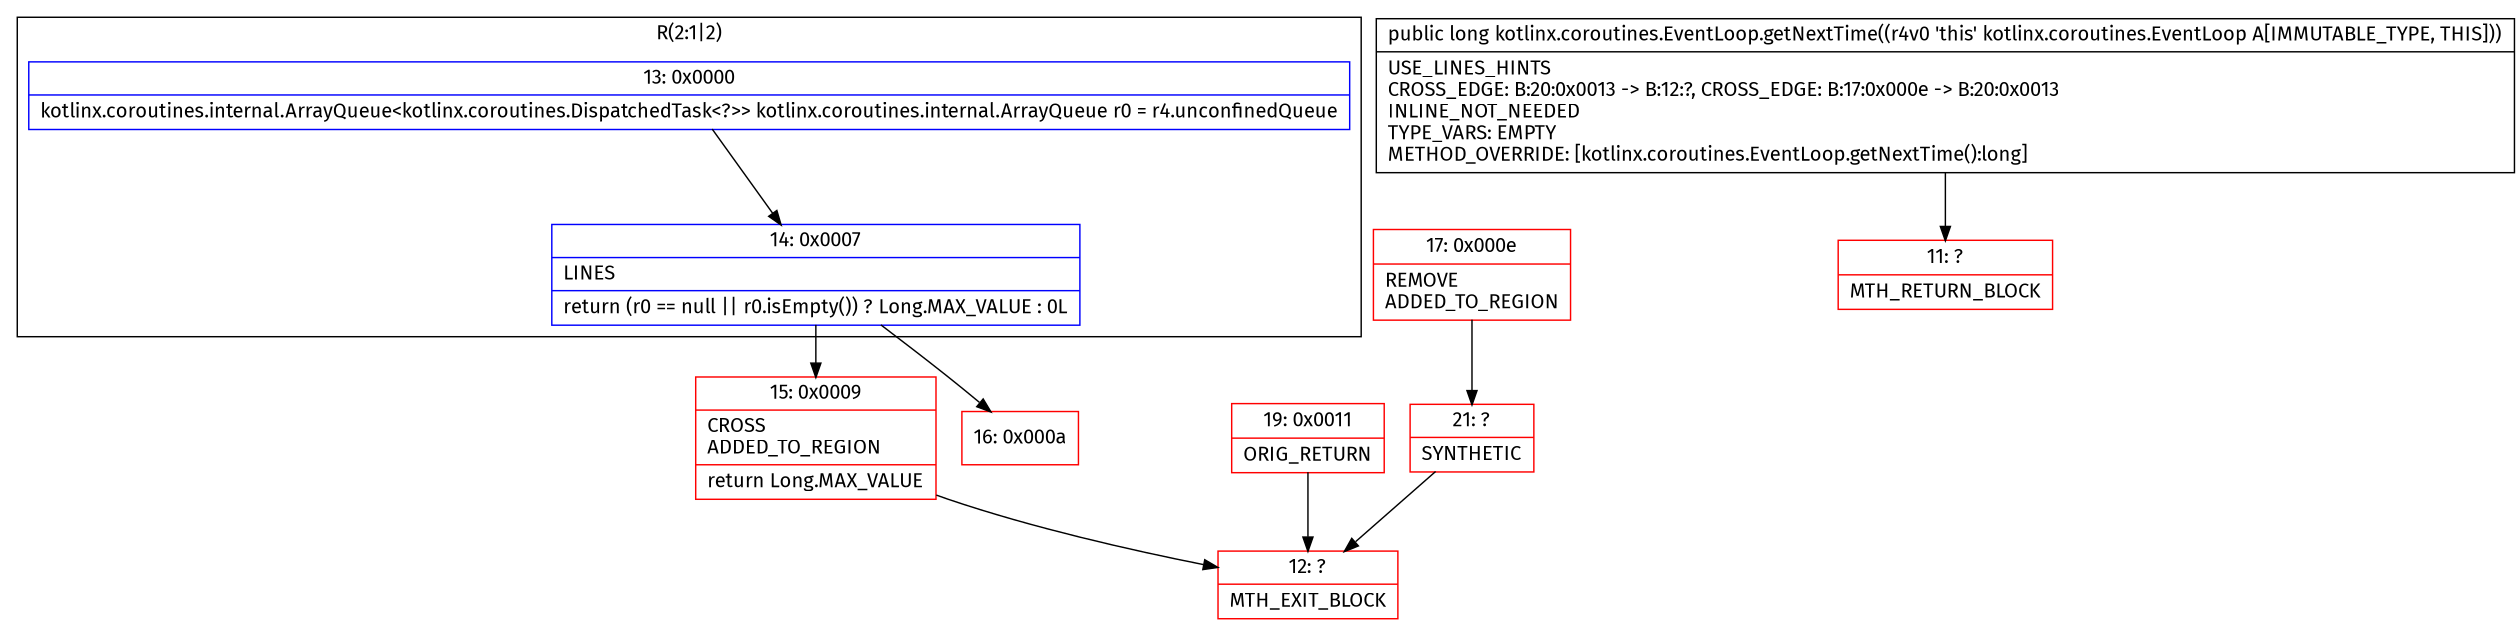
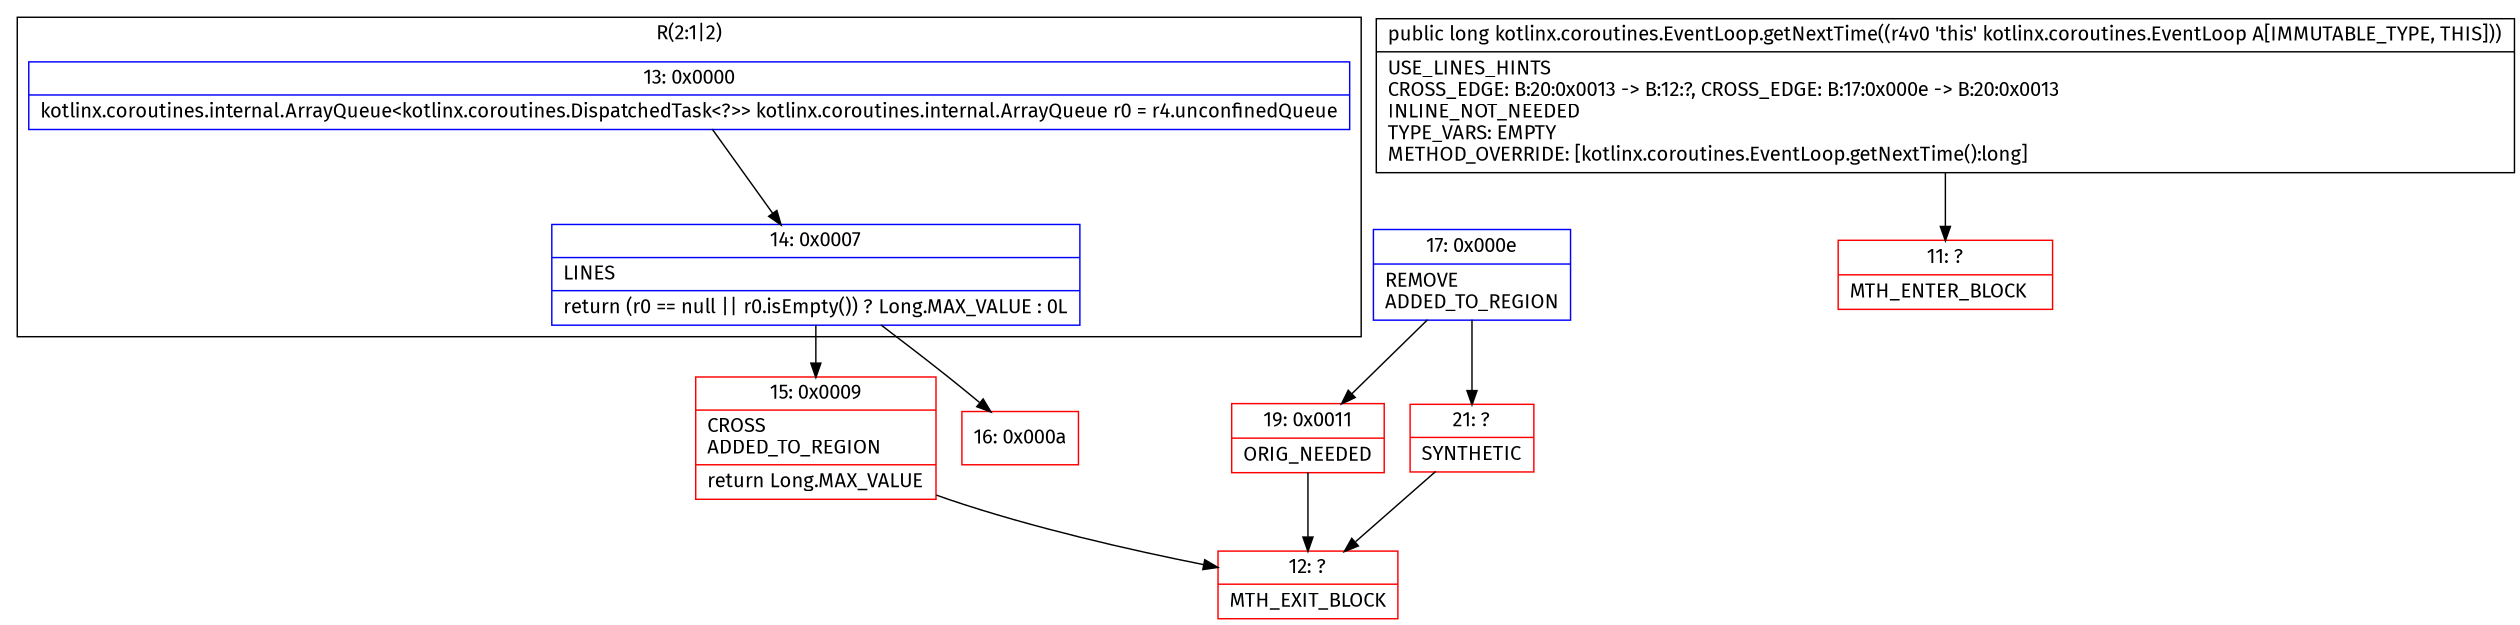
(1472, 275) -> (1472, 275)
(1945, 291) -> (1939, 291)
none -> (1390, 357)
(1308, 455) -> (1308, 455)
